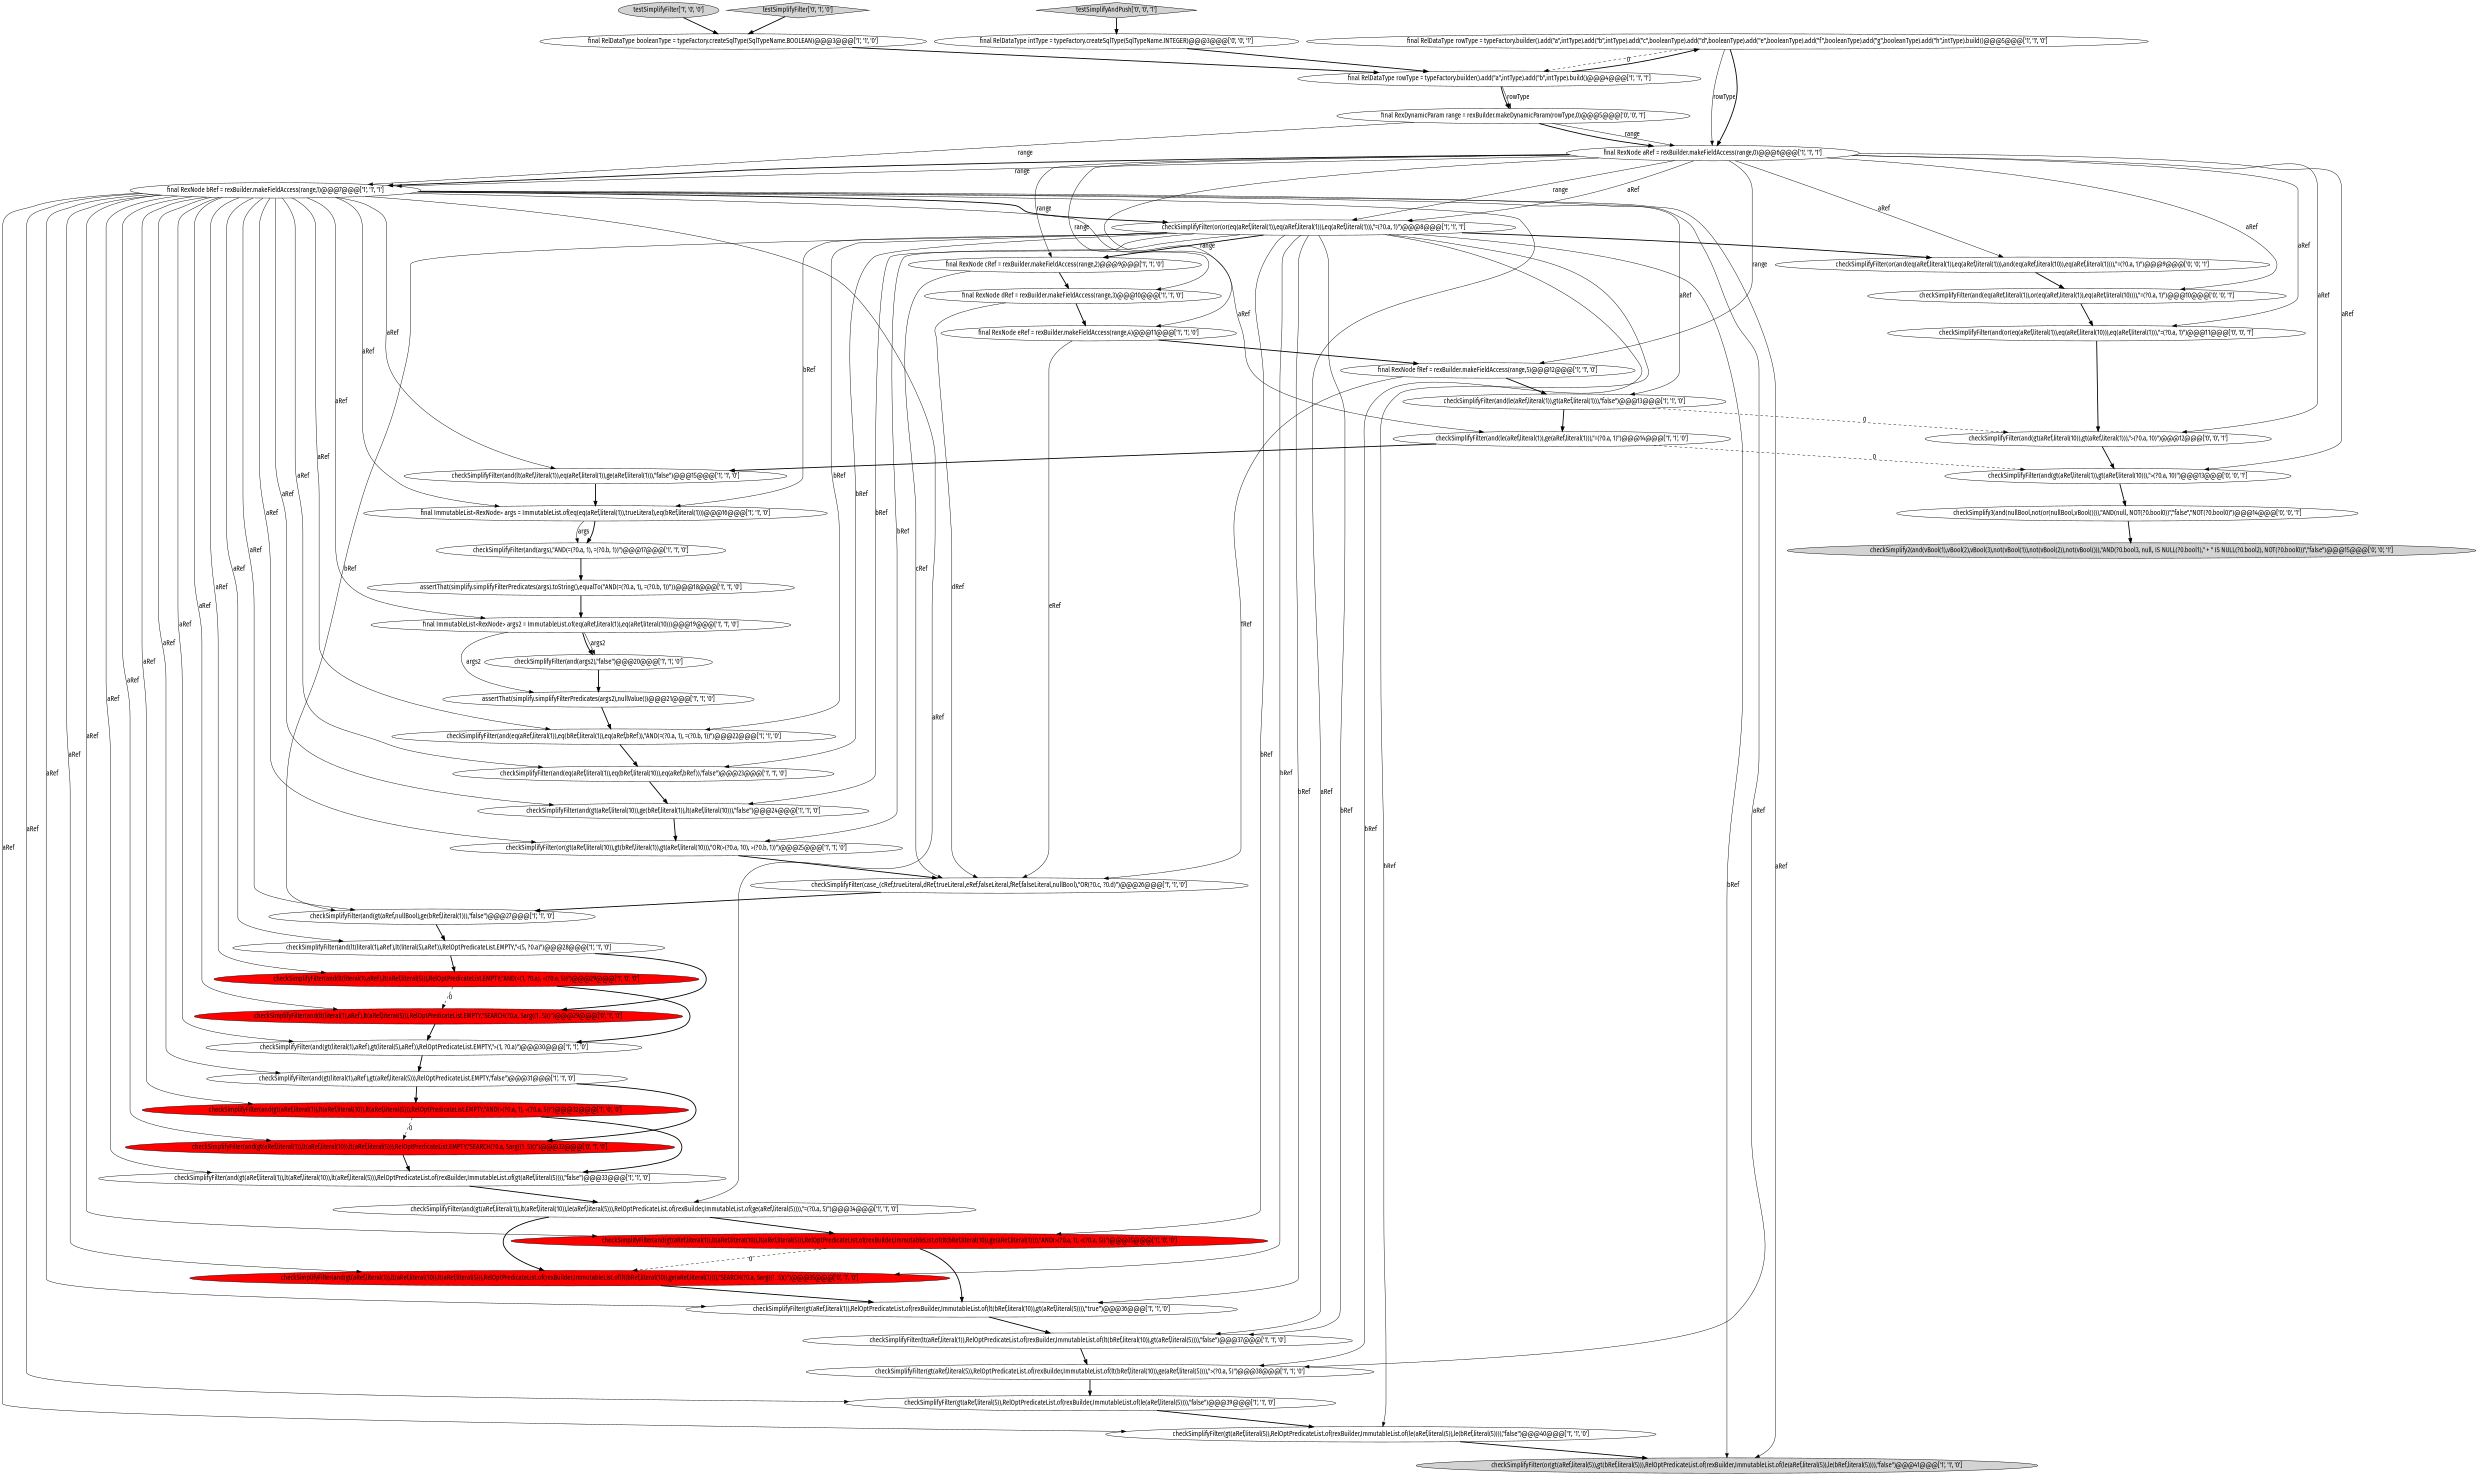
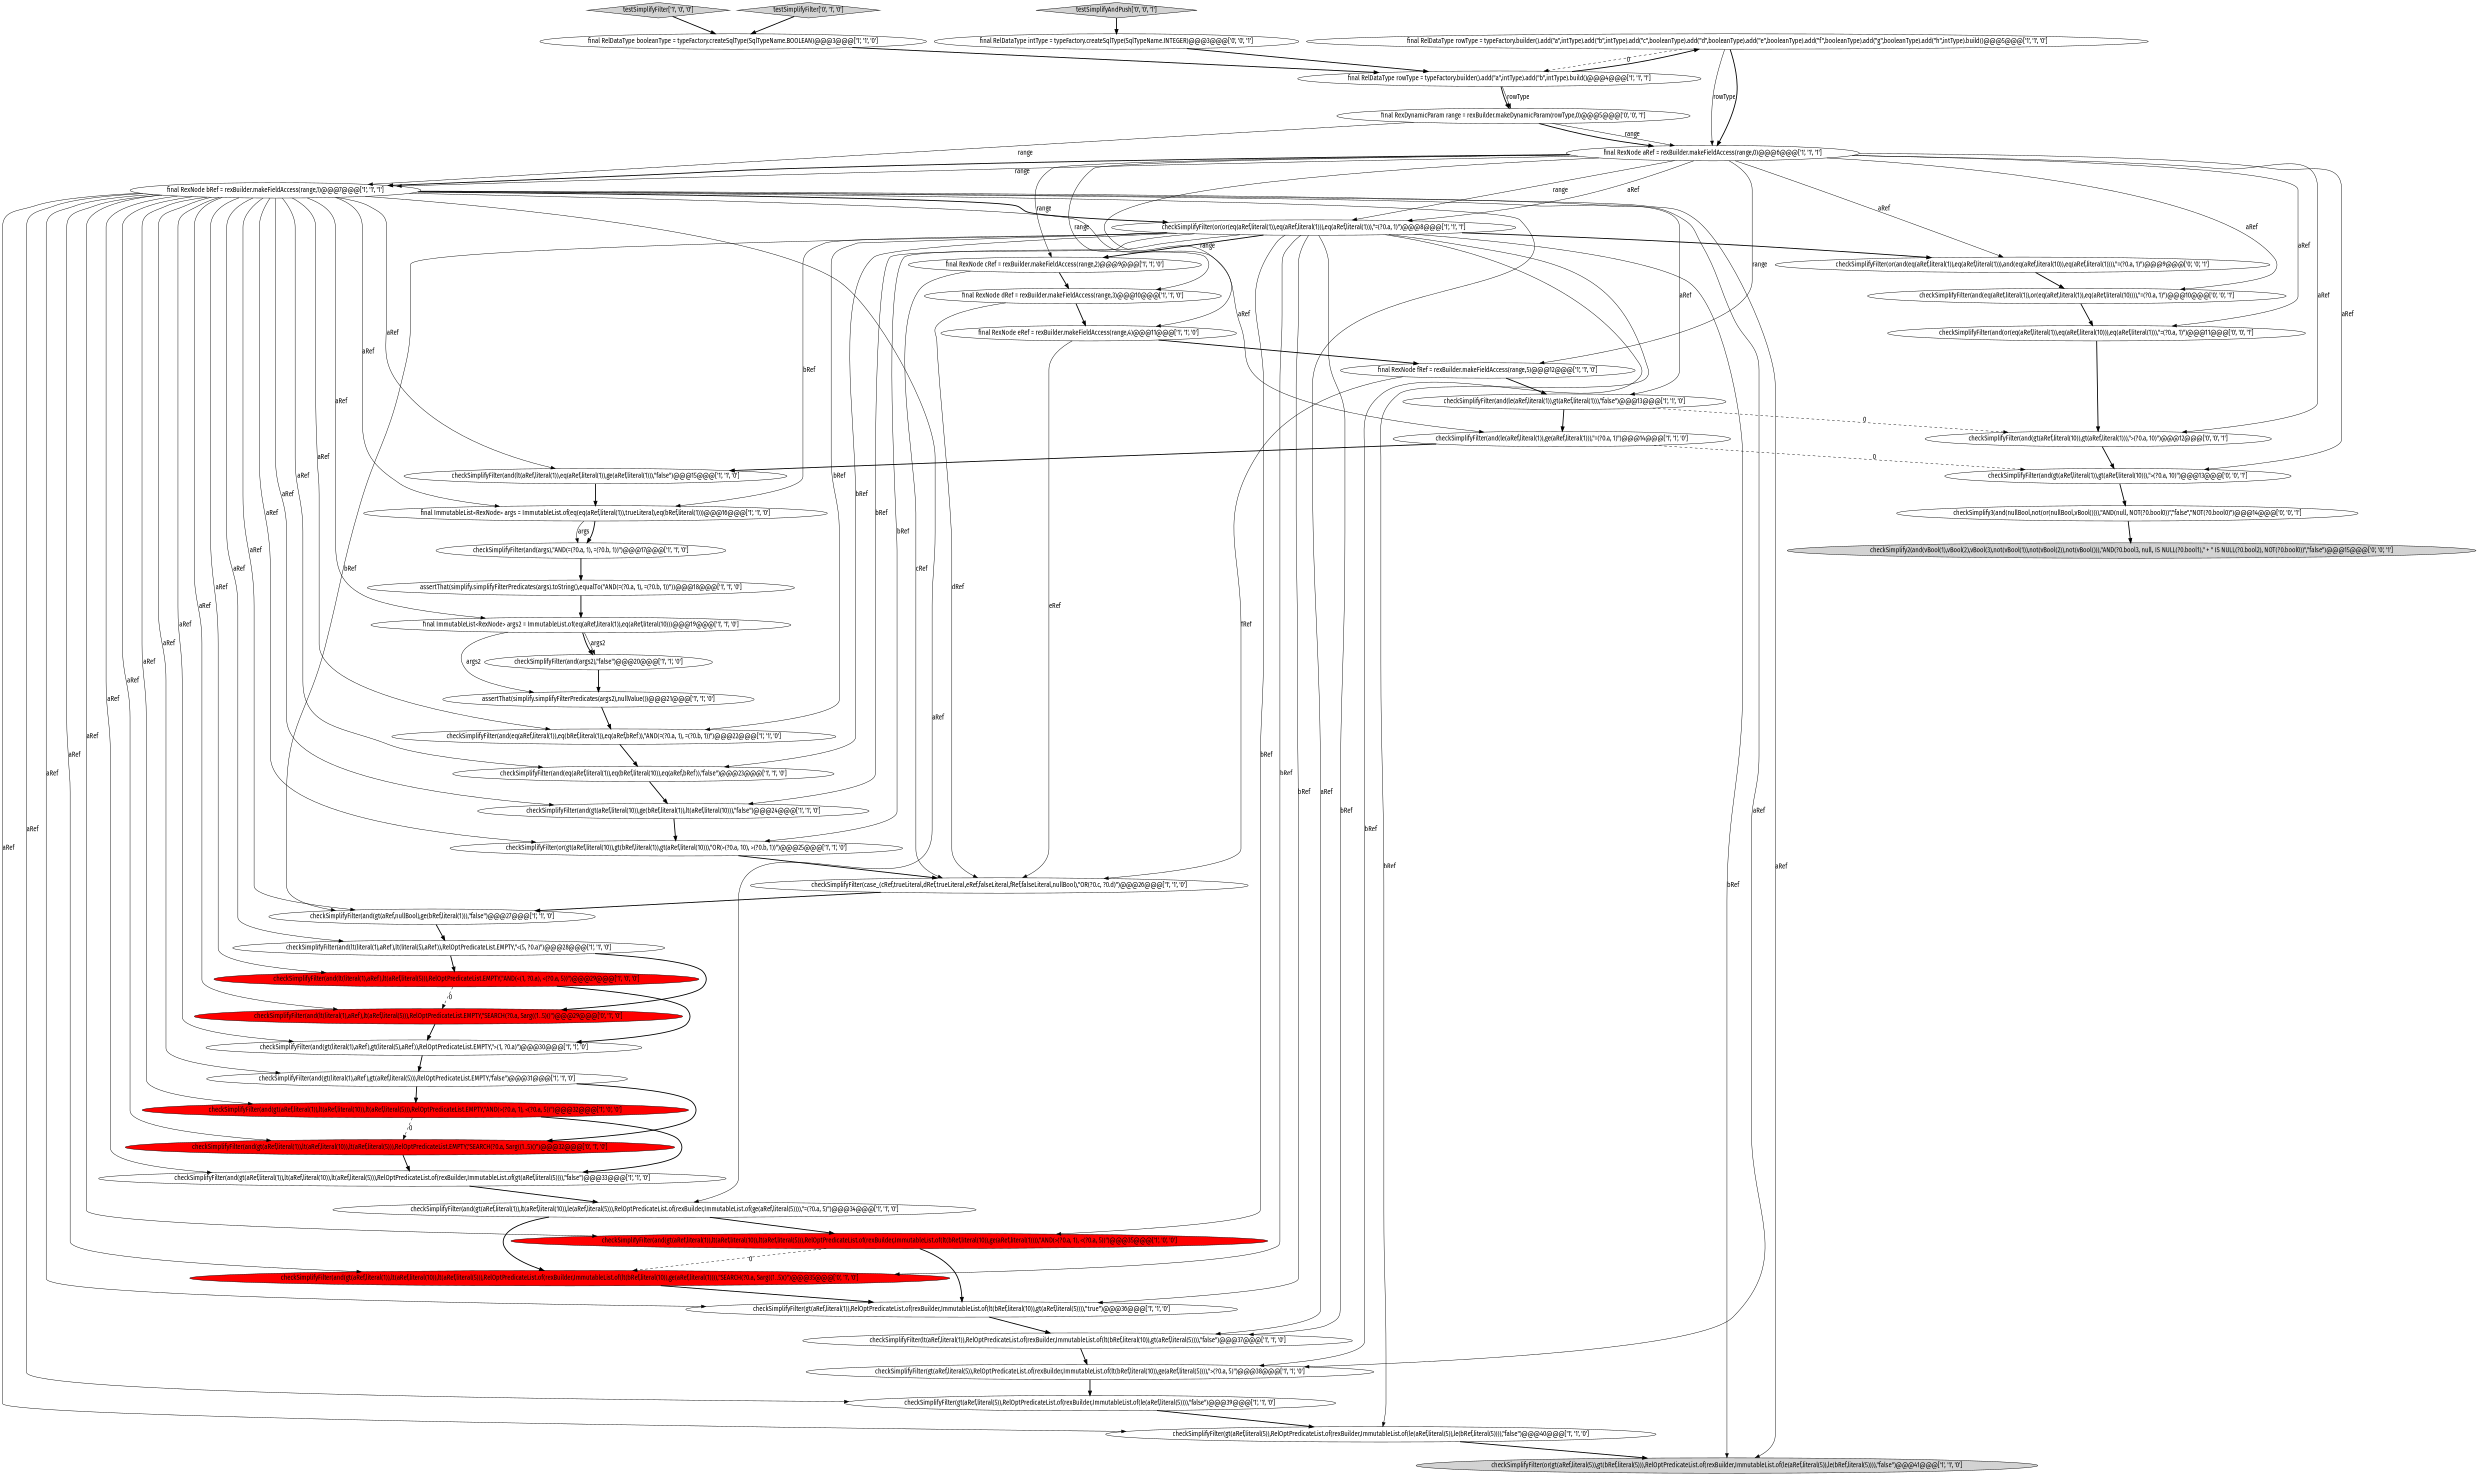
(669, 10) -> (658, 10)
